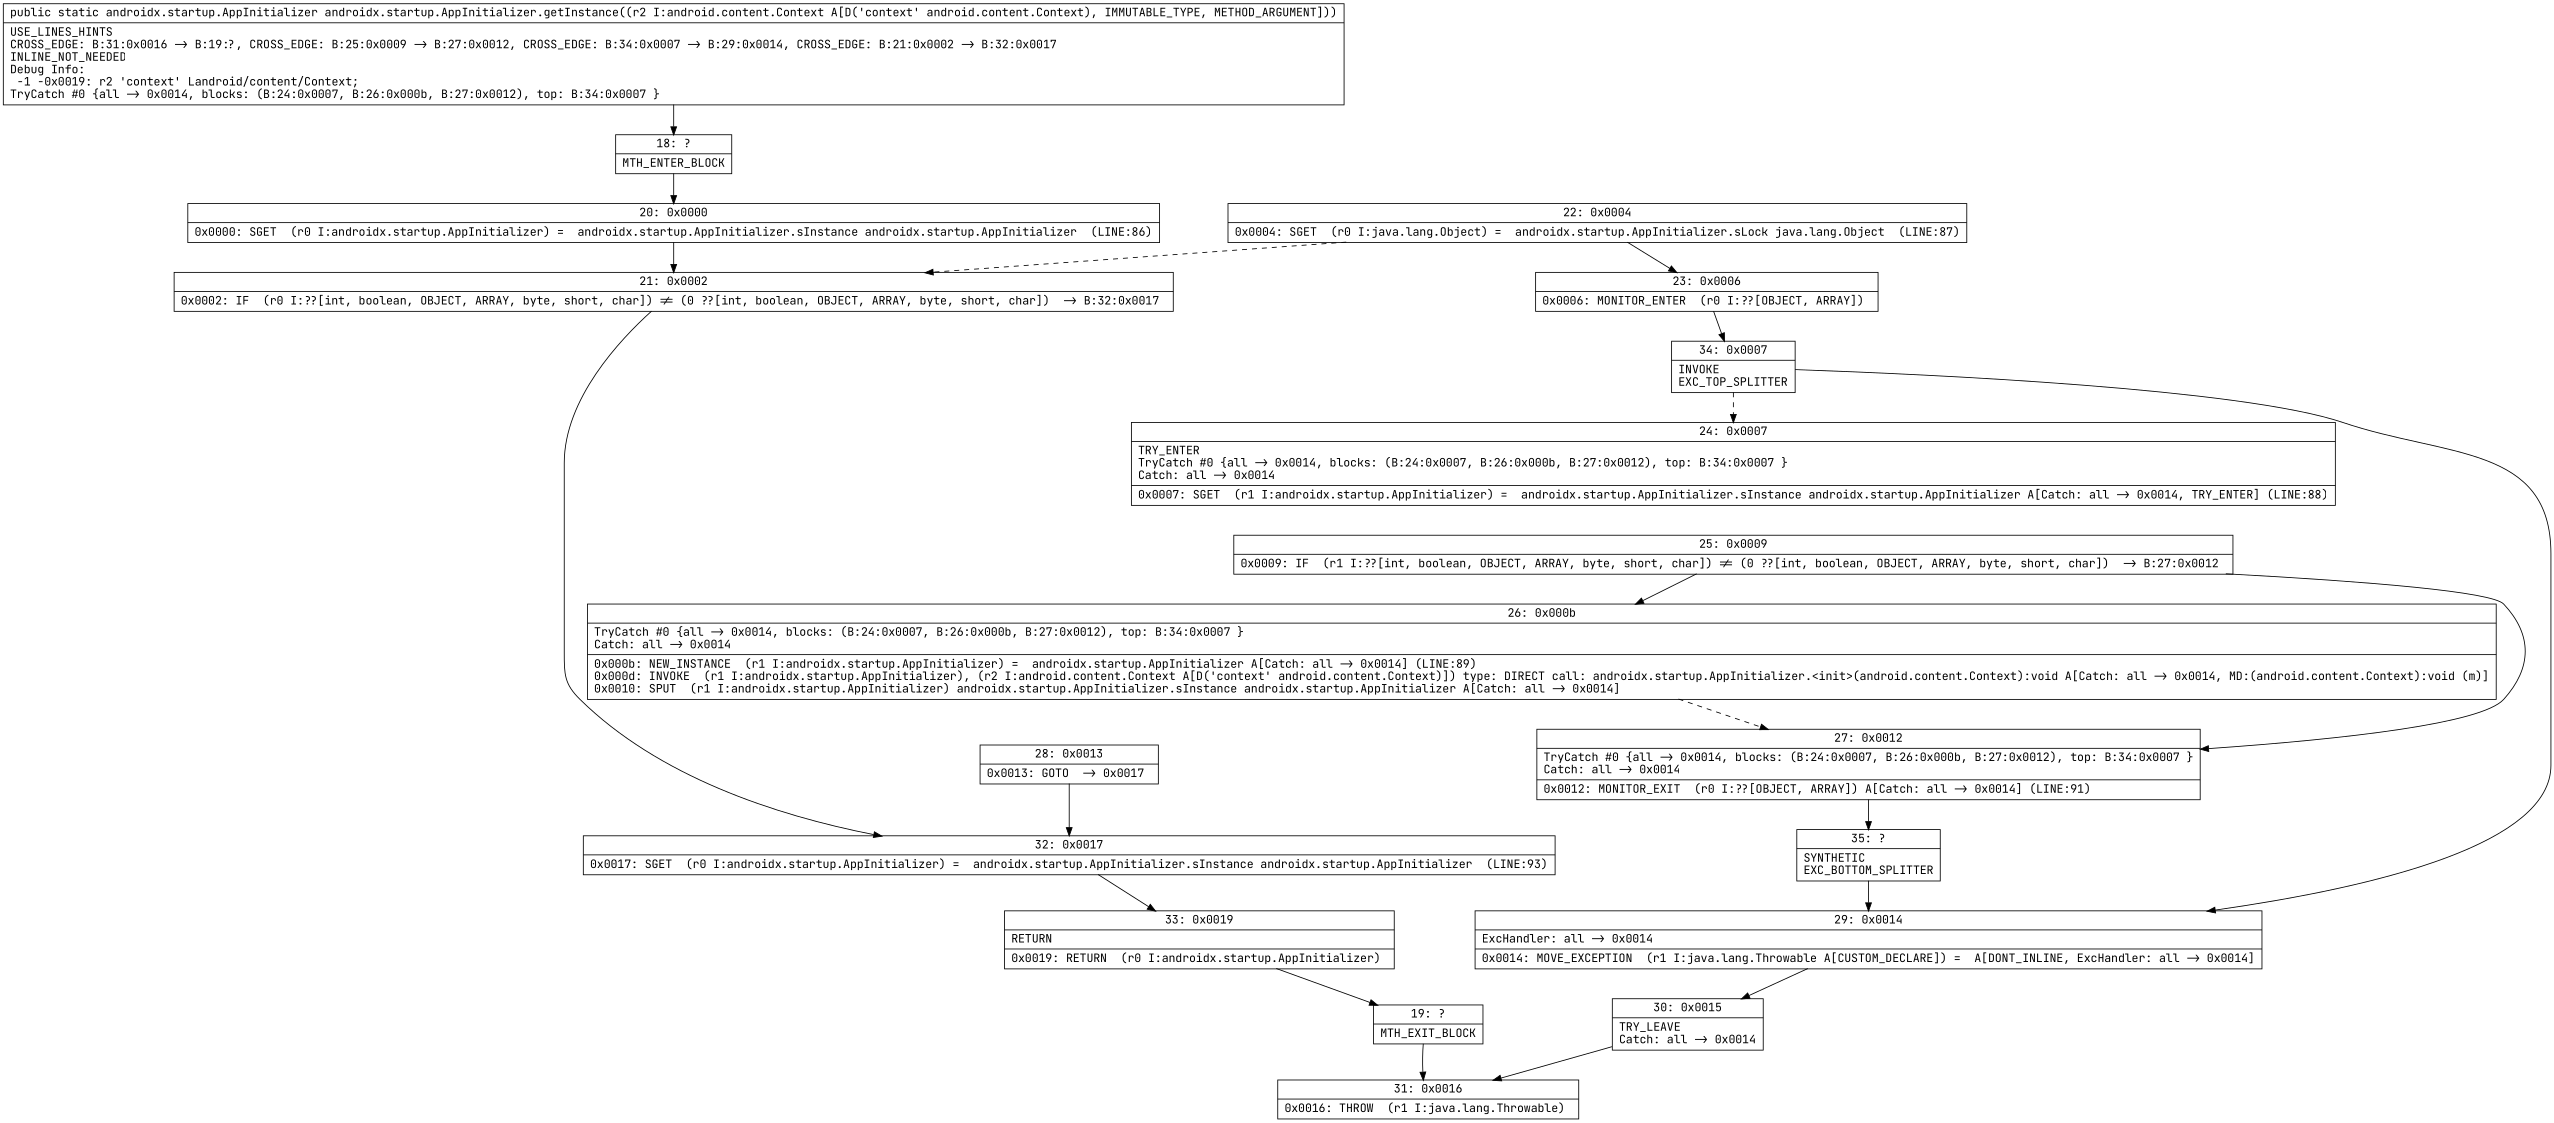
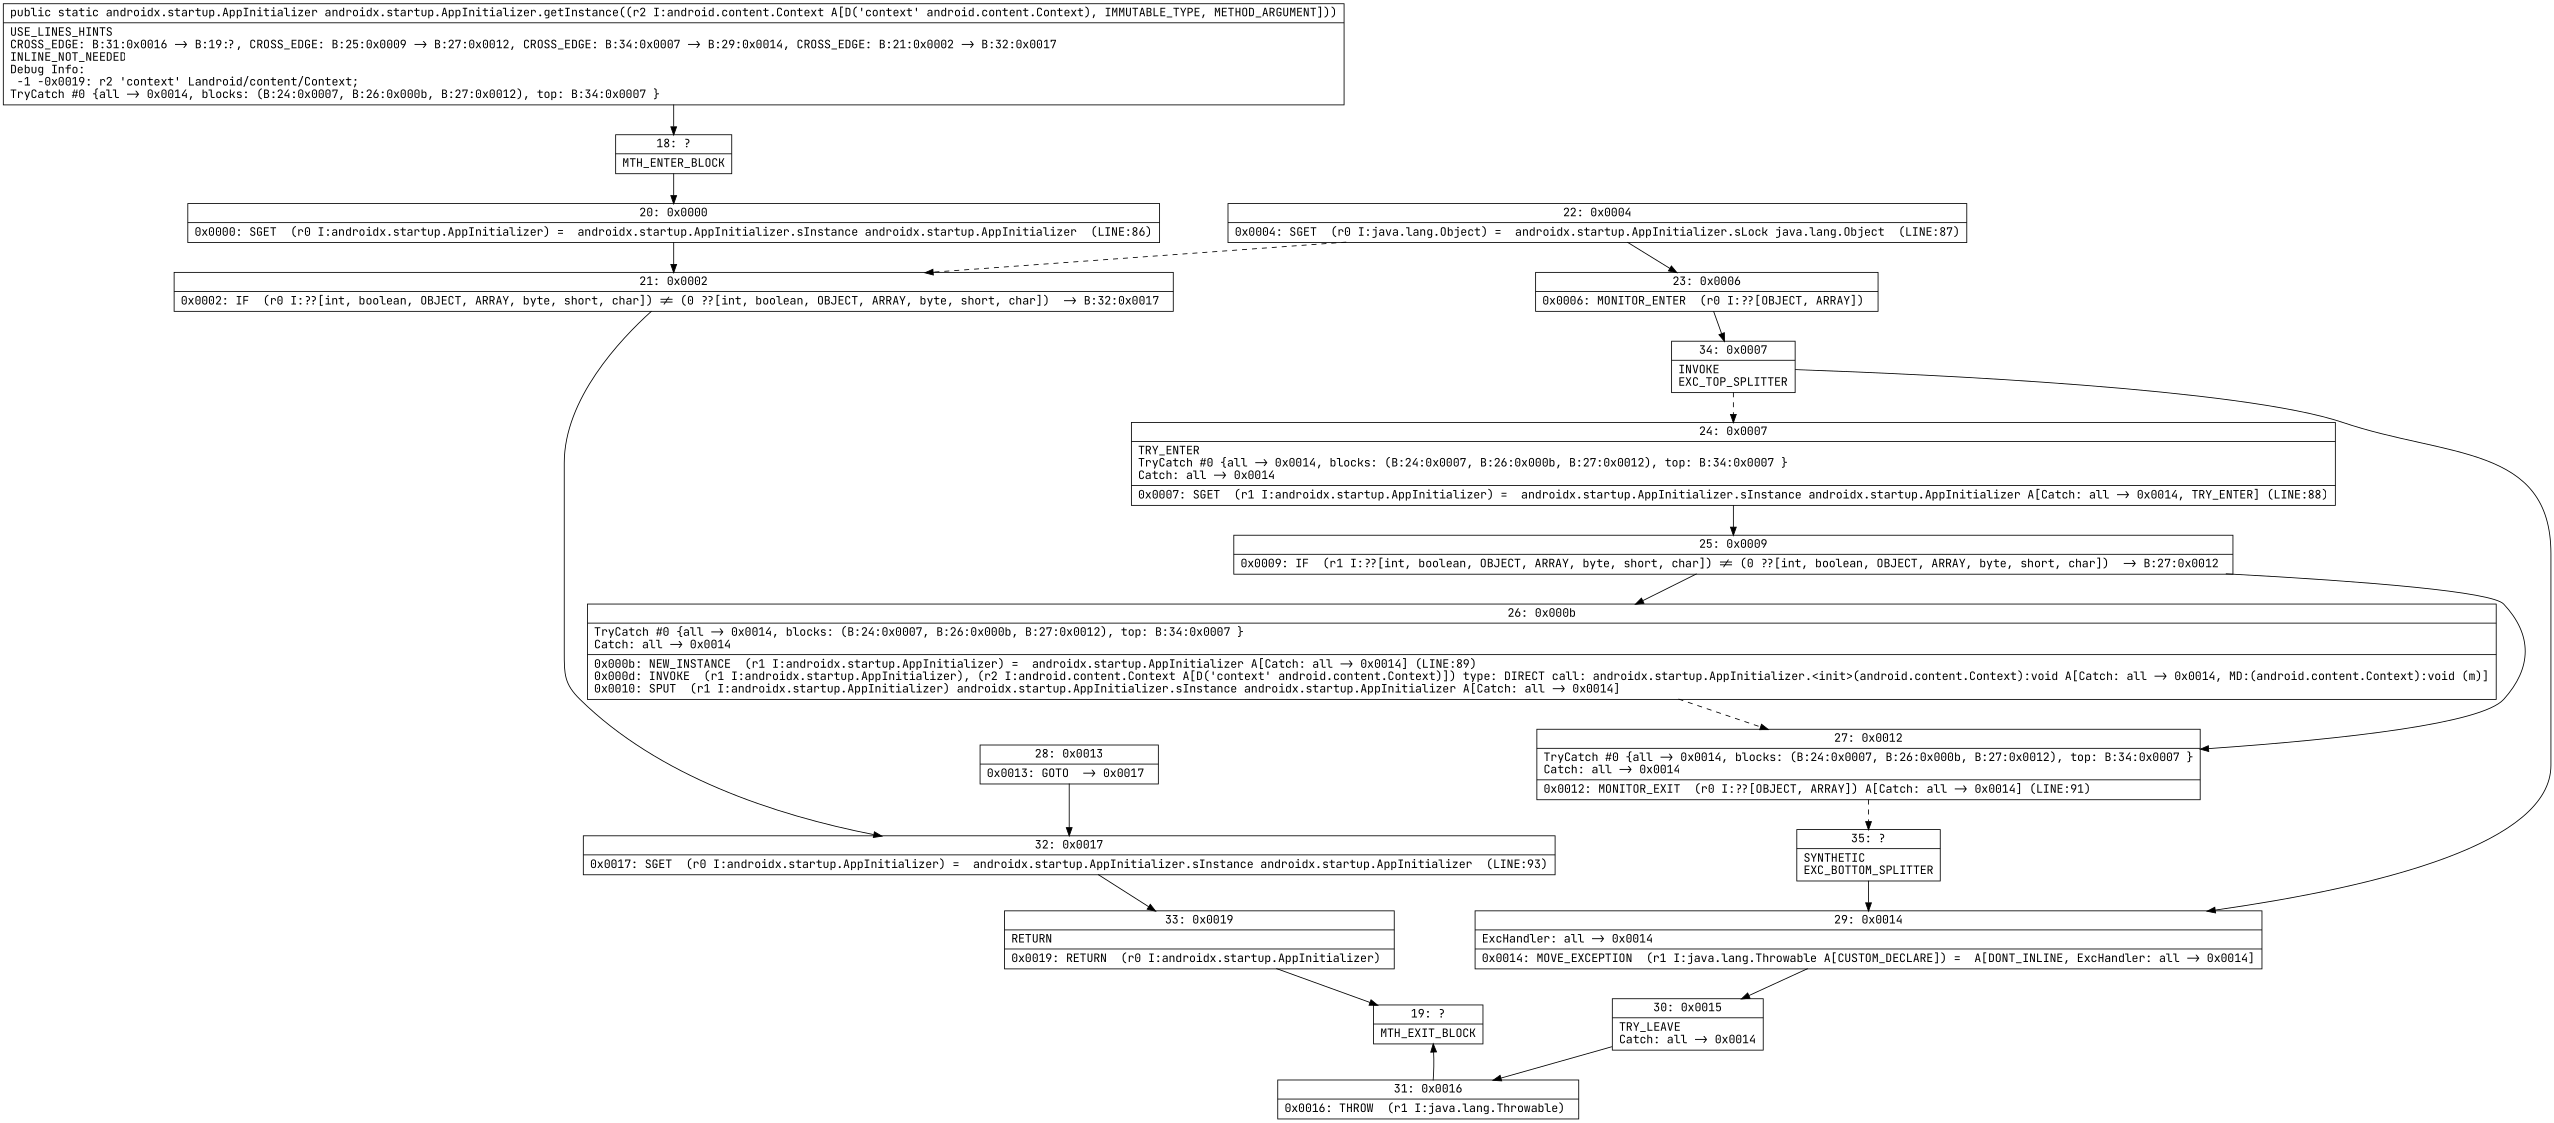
none -> (1733, 516)
(1869, 810) -> (1869, 810)
(1423, 1058) -> (1434, 1066)
